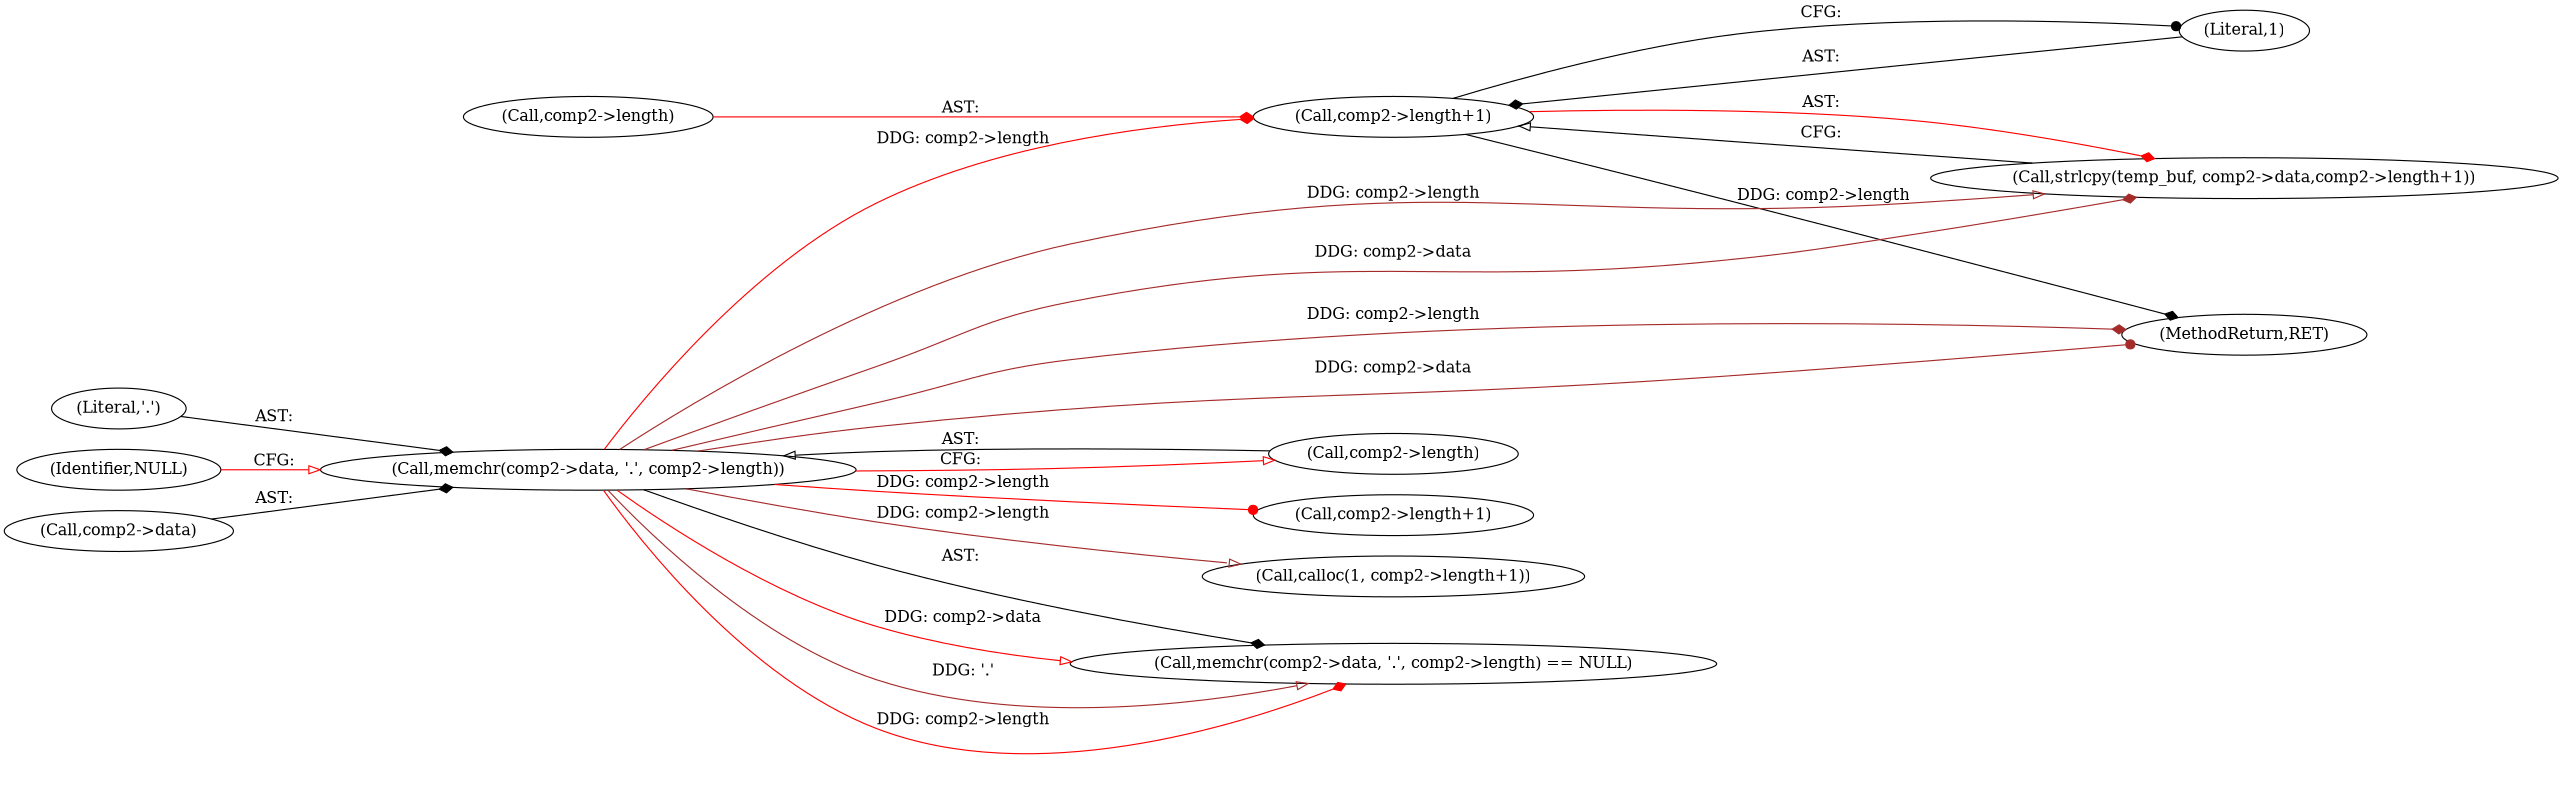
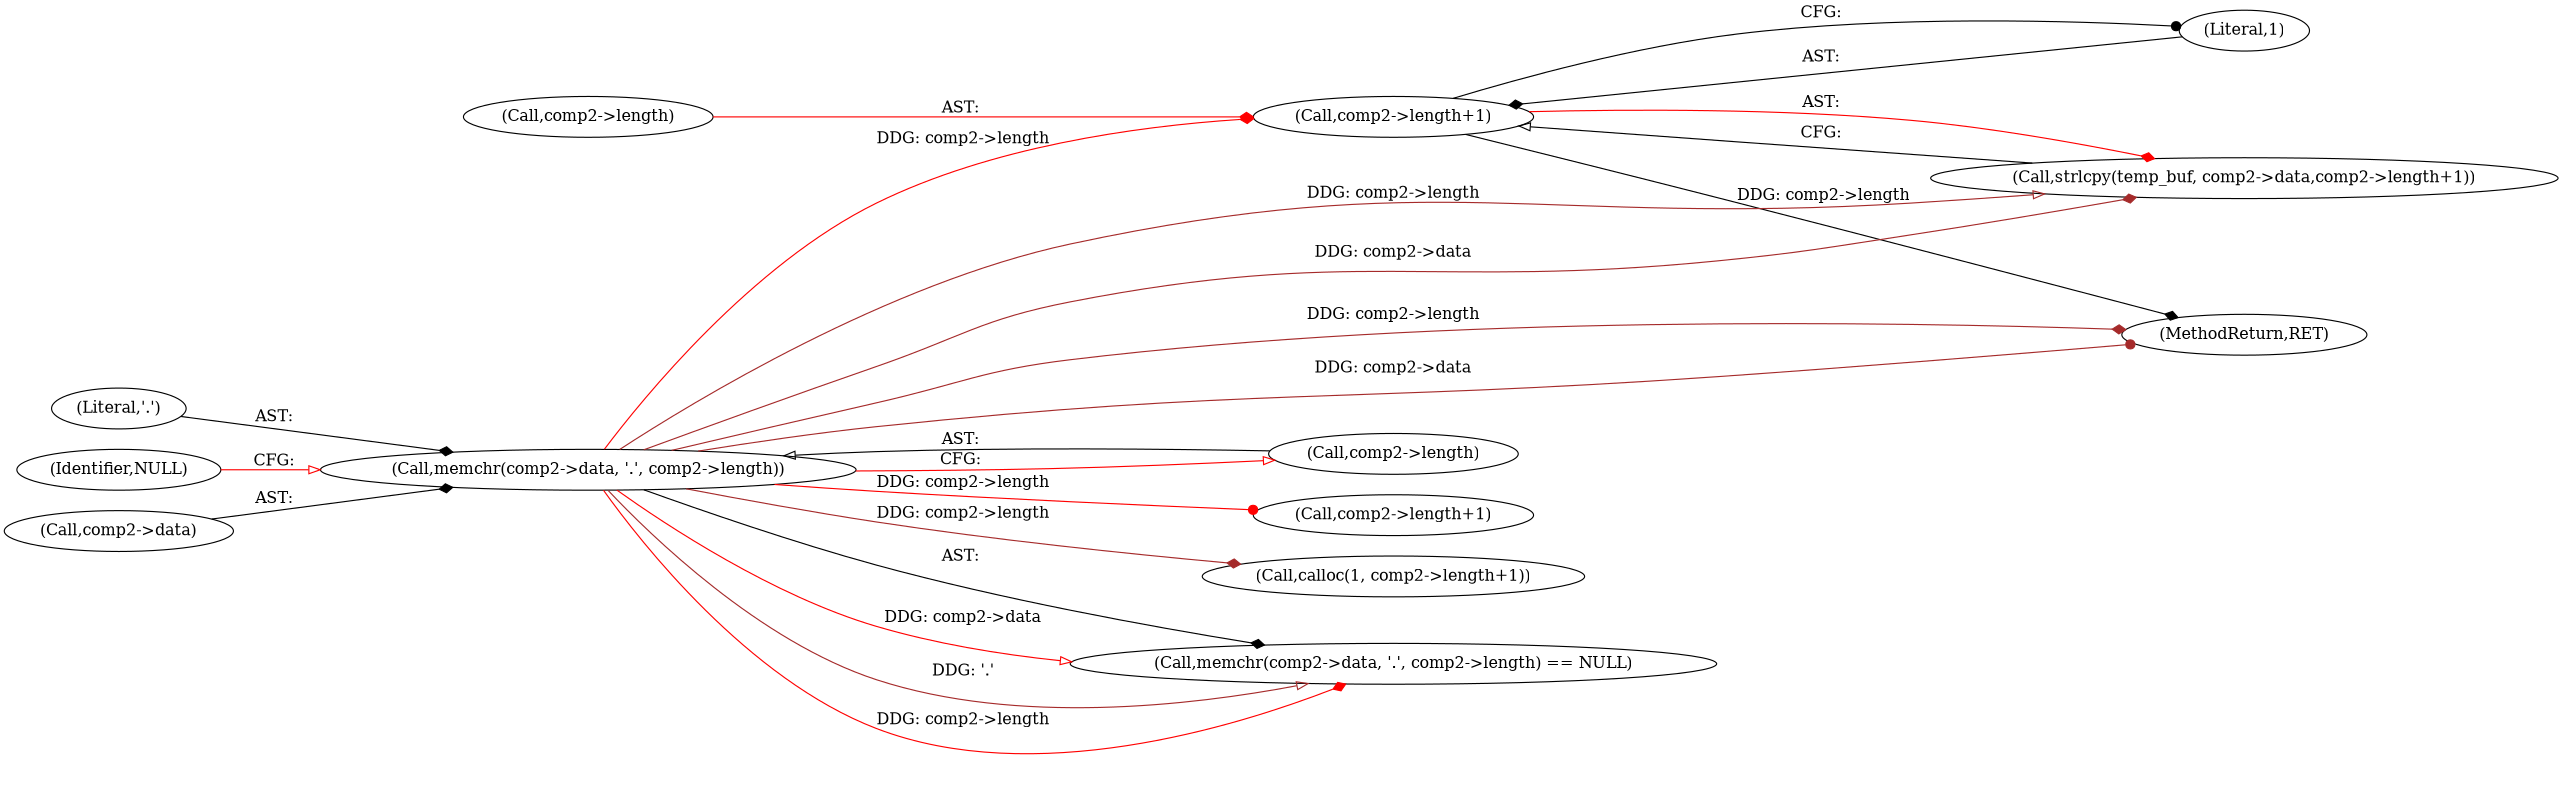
(955, 533) -> (955, 533)
